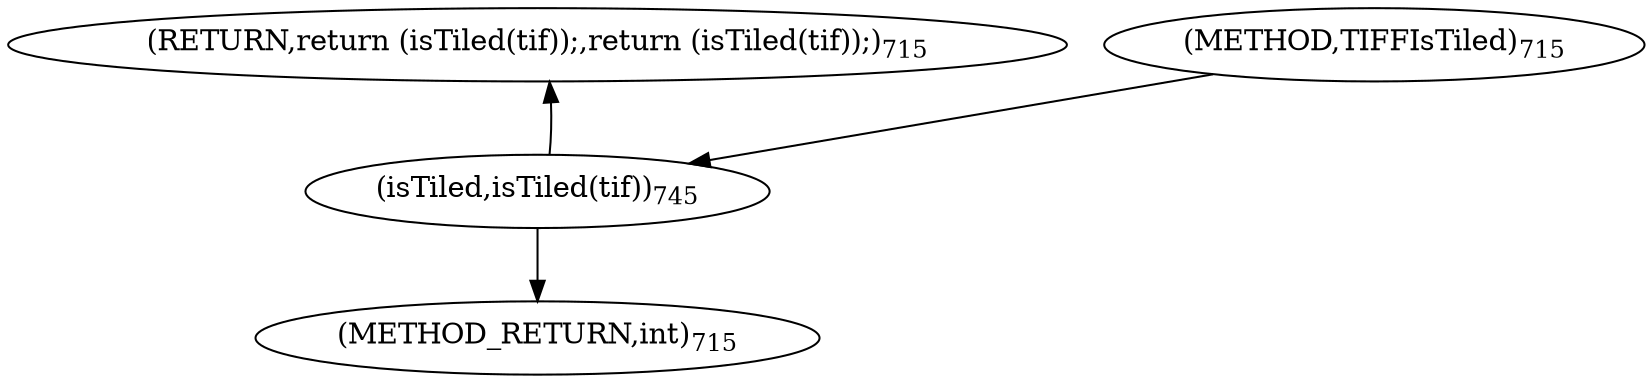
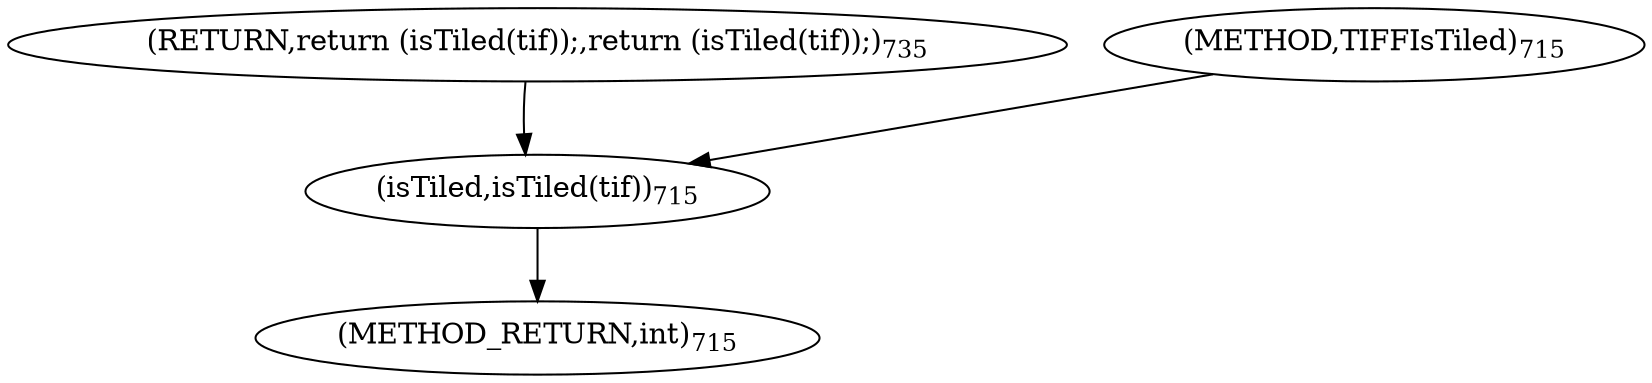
(905, 42) -> (905, 42)
(551, 129) -> (524, 108)
(676, 188) -> (676, 188)
